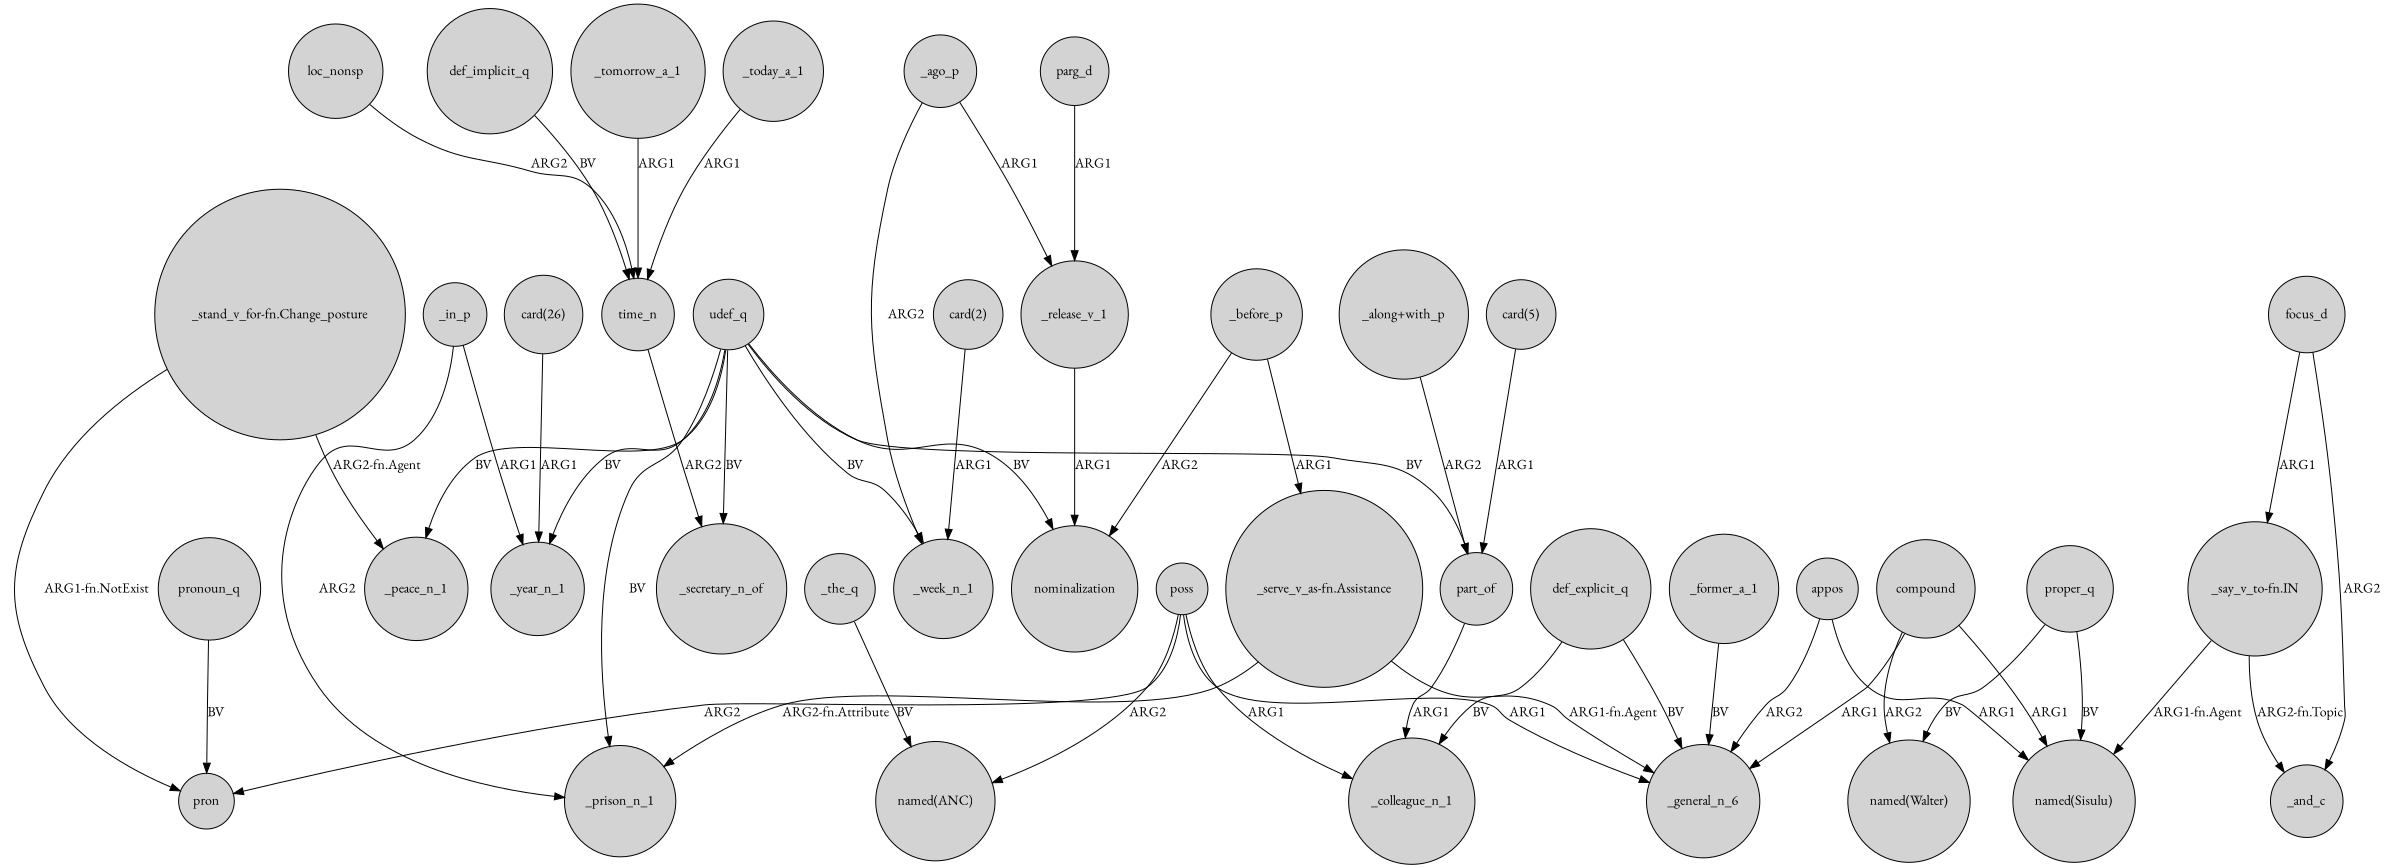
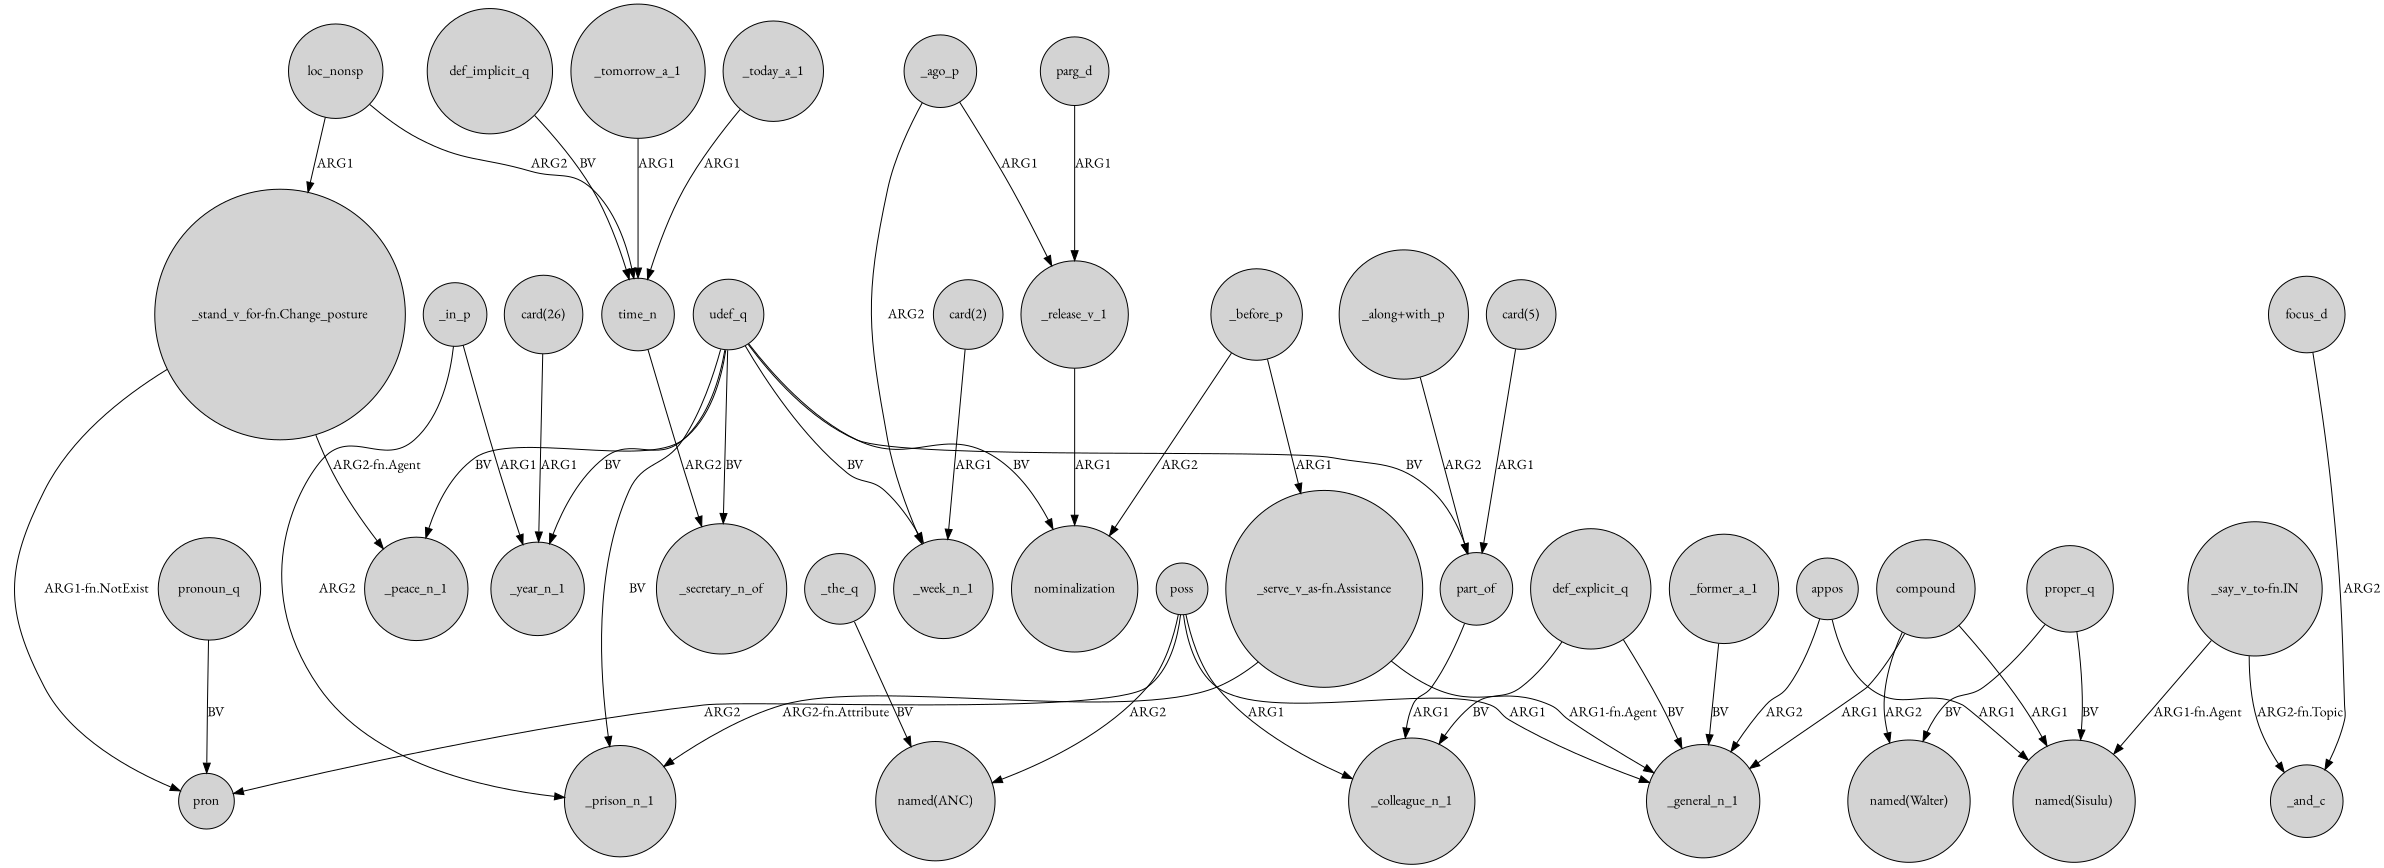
none -> (318, 150)
(2285, 432) -> none
(1703, 801) -> (1703, 801)
